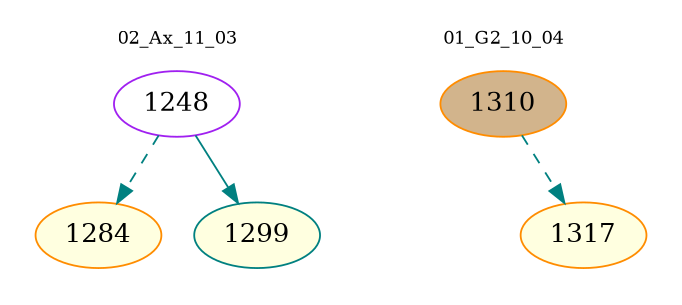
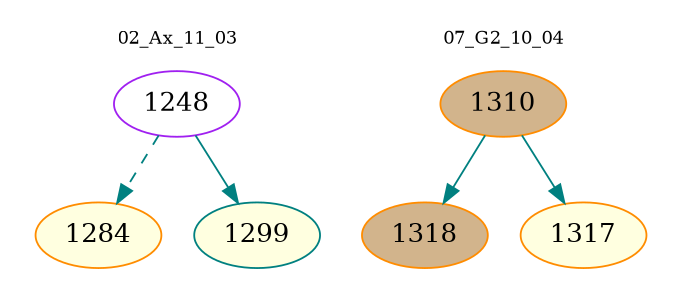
(504, 39) -> (504, 39)
(538, 161) -> (538, 161)
none -> (425, 235)
